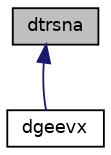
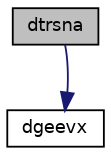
(43, 87) -> (68, 68)
